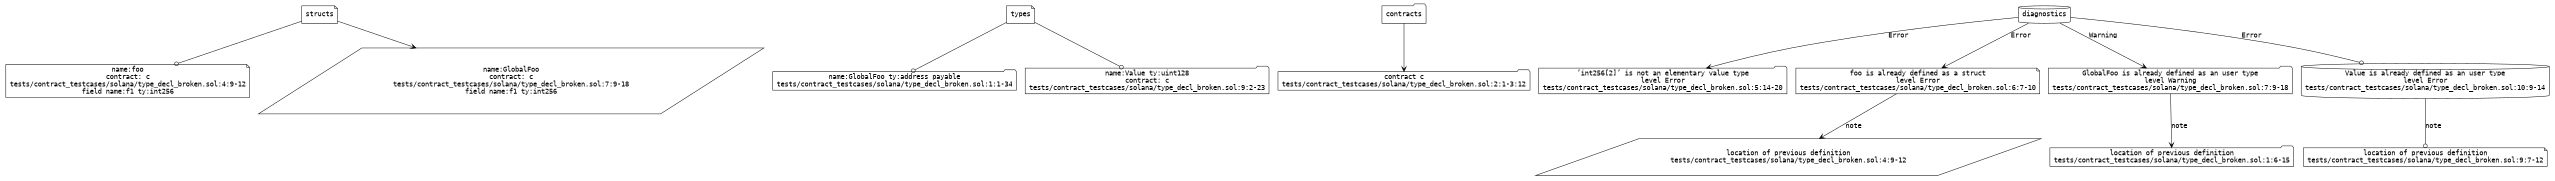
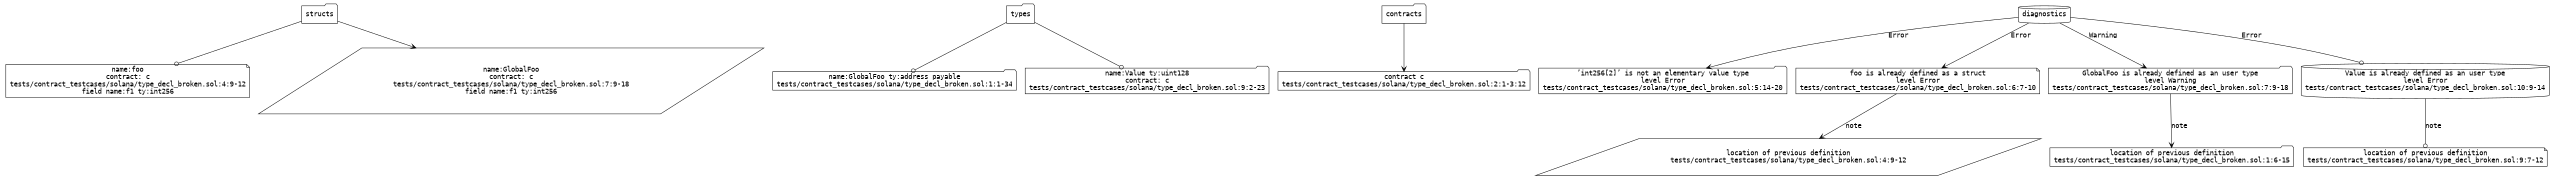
(320, 15) -> (320, 15)
(1021, 15) -> (1021, 15)
